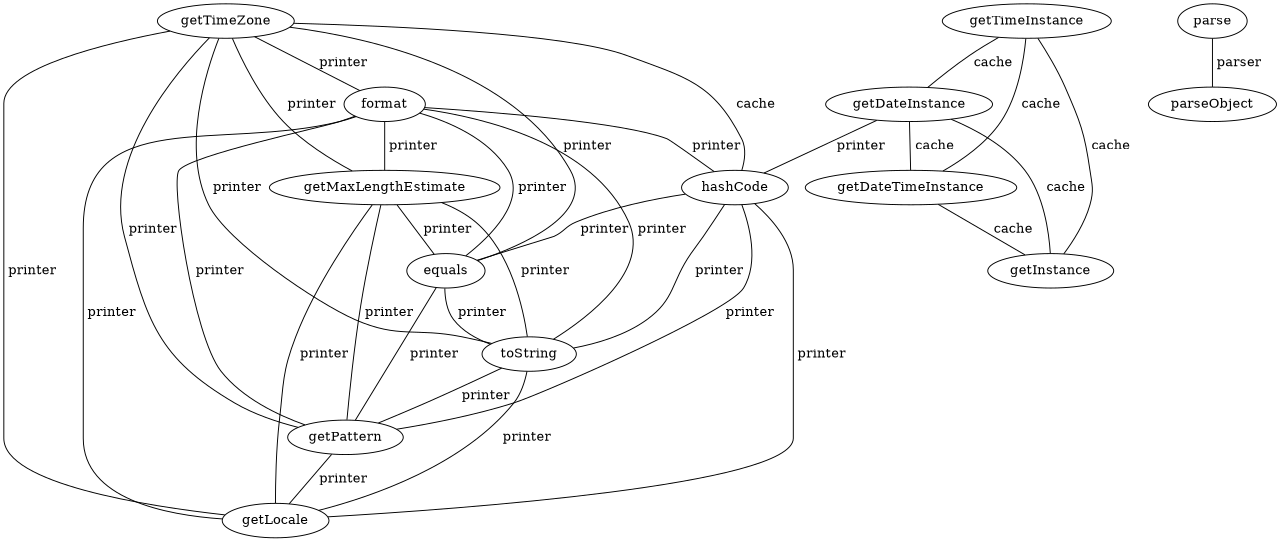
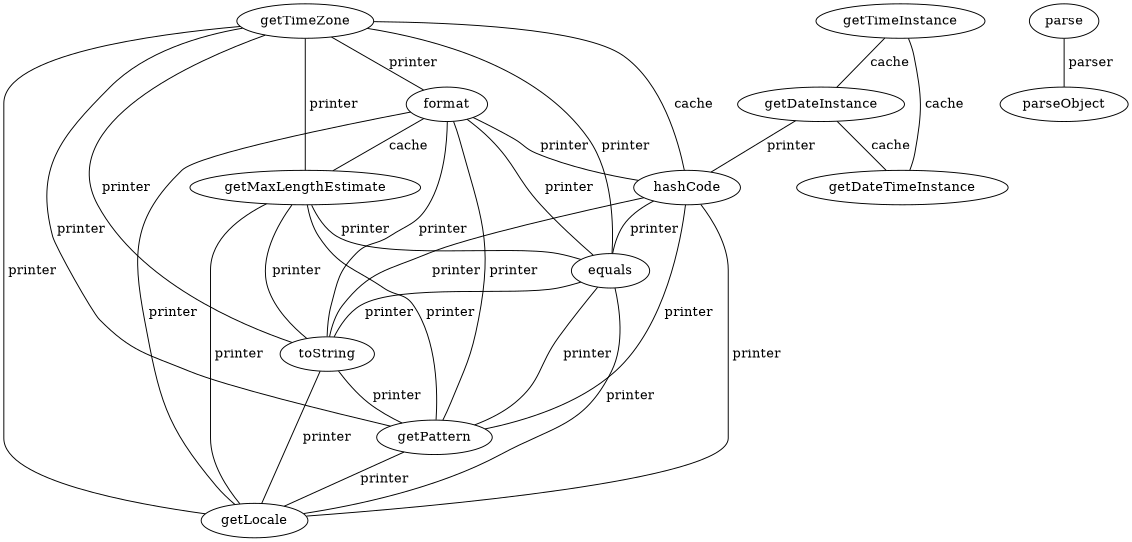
(411, 146) -> (407, 146)
(1051, 271) -> none
none -> (510, 450)
